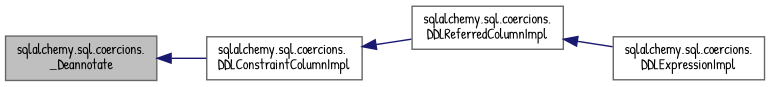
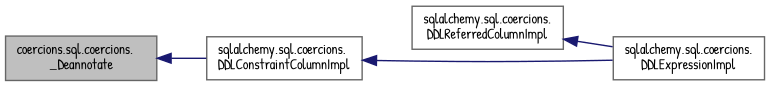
(394, 42) -> (495, 62)
(81, 58) -> (81, 58)
